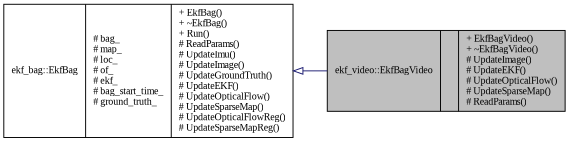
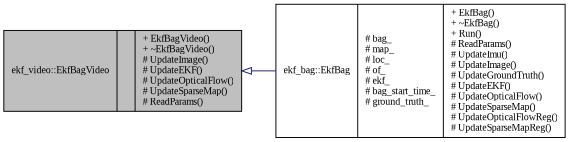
(315, 71) -> (264, 71)
